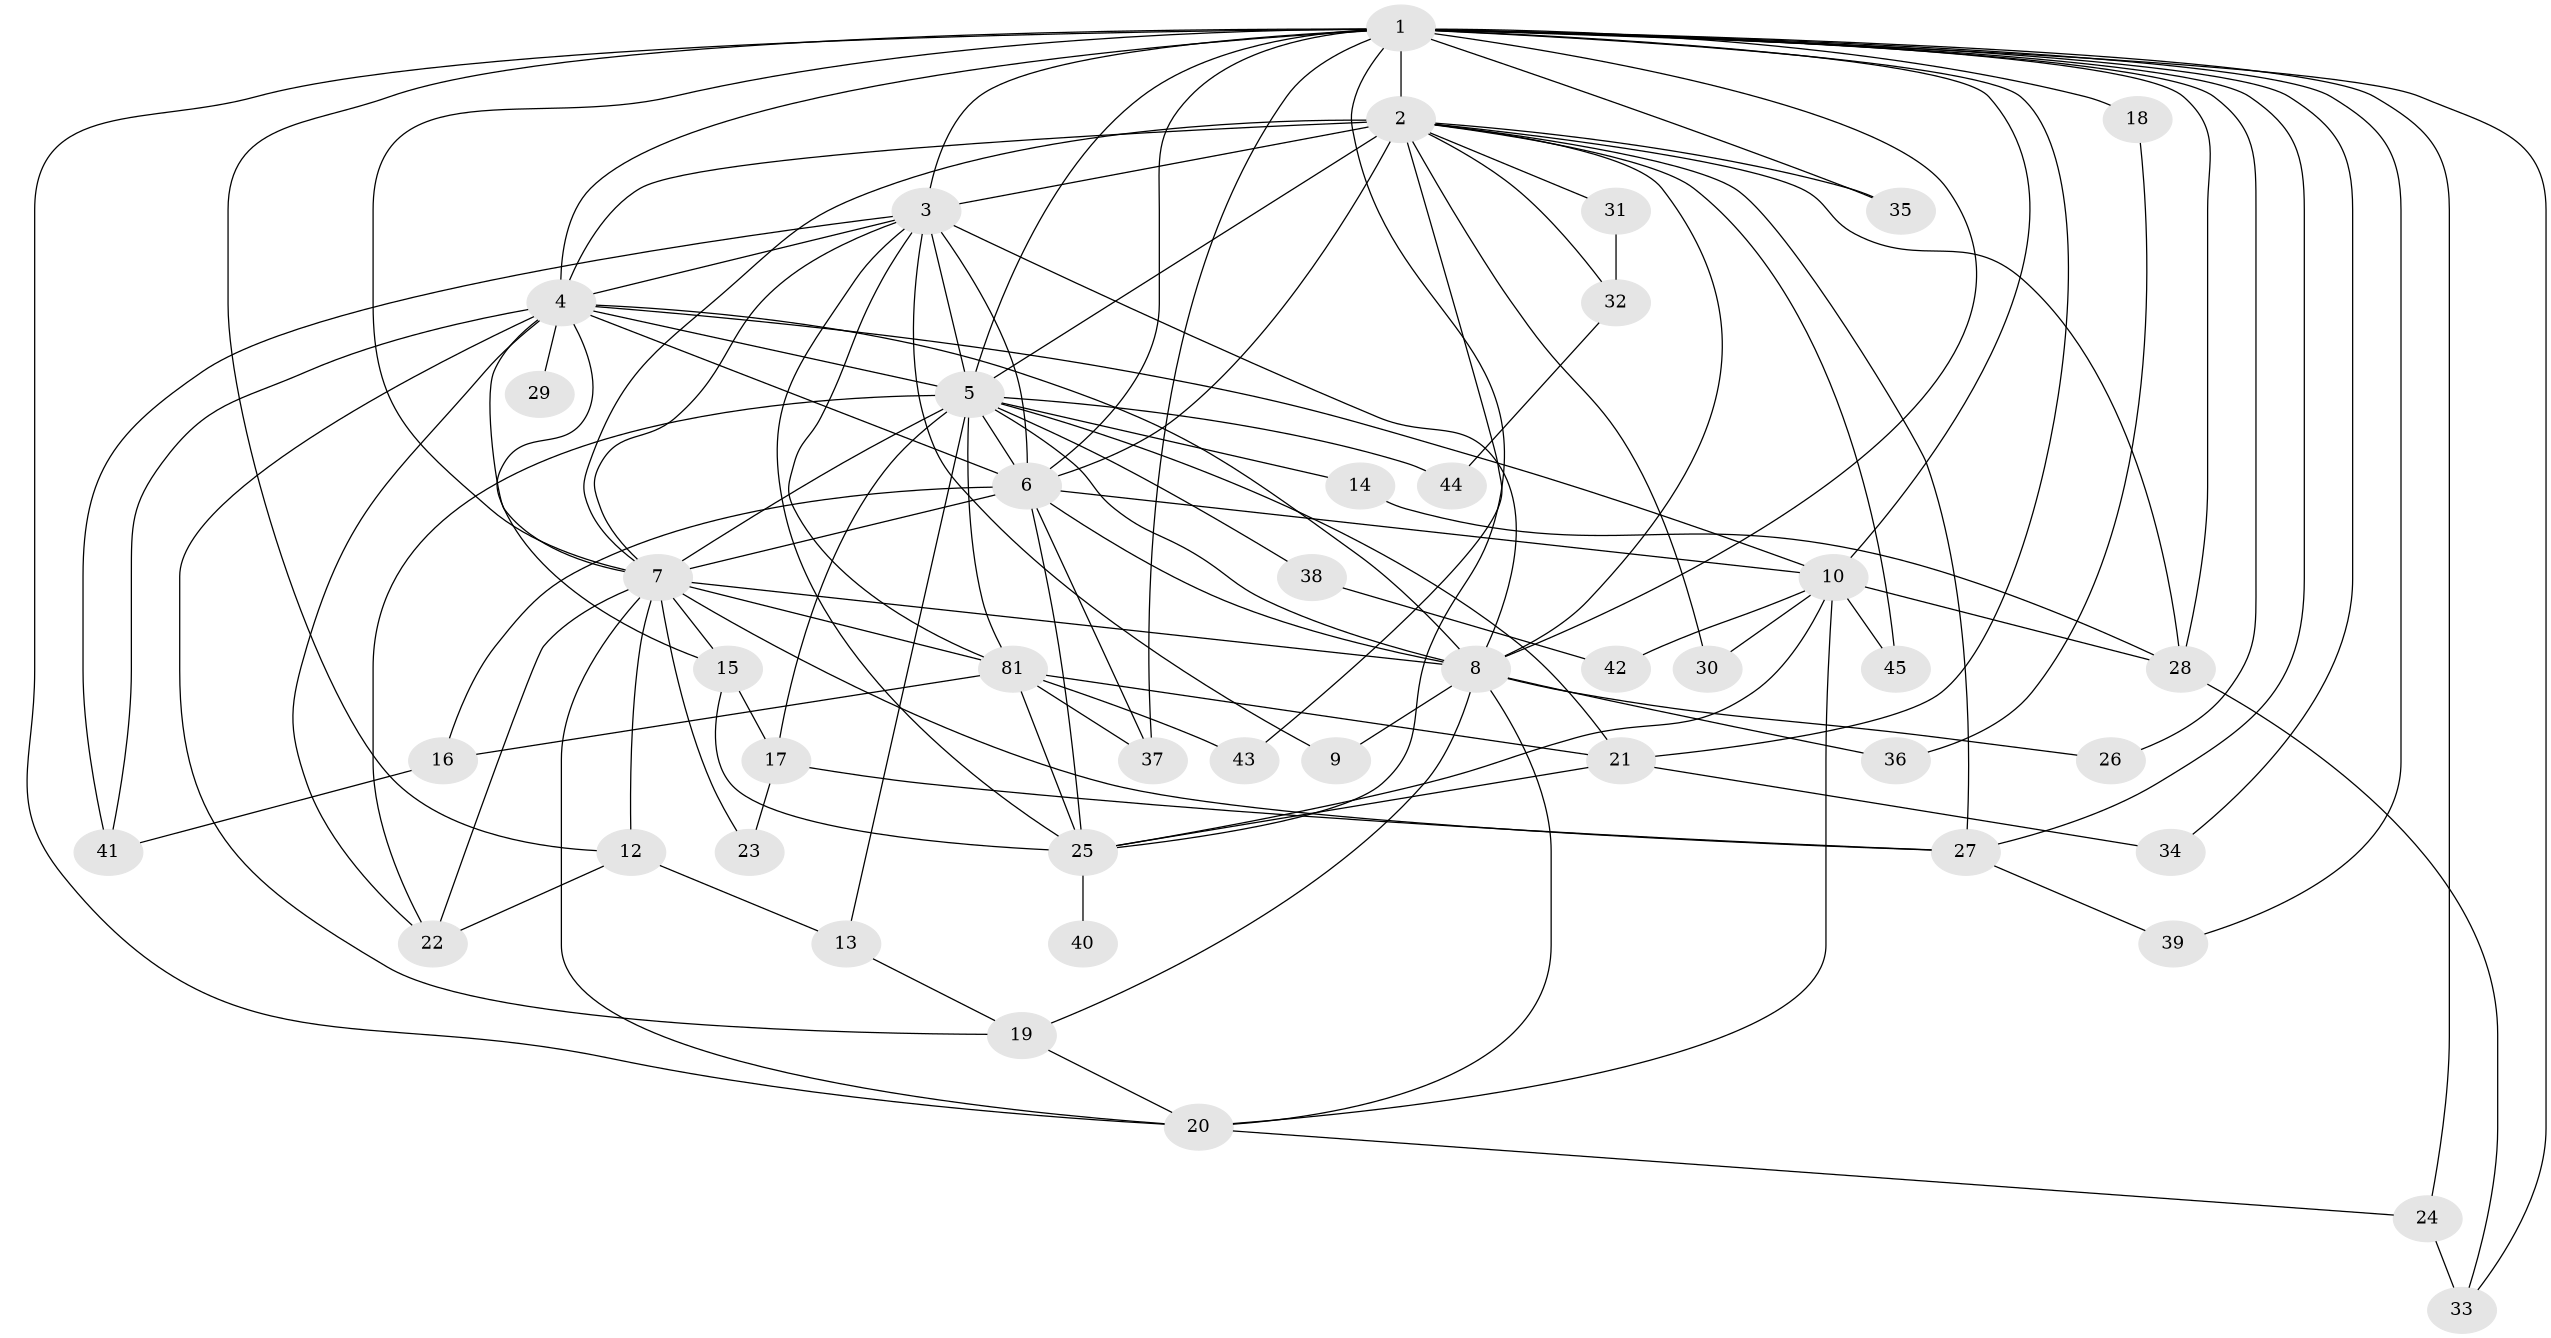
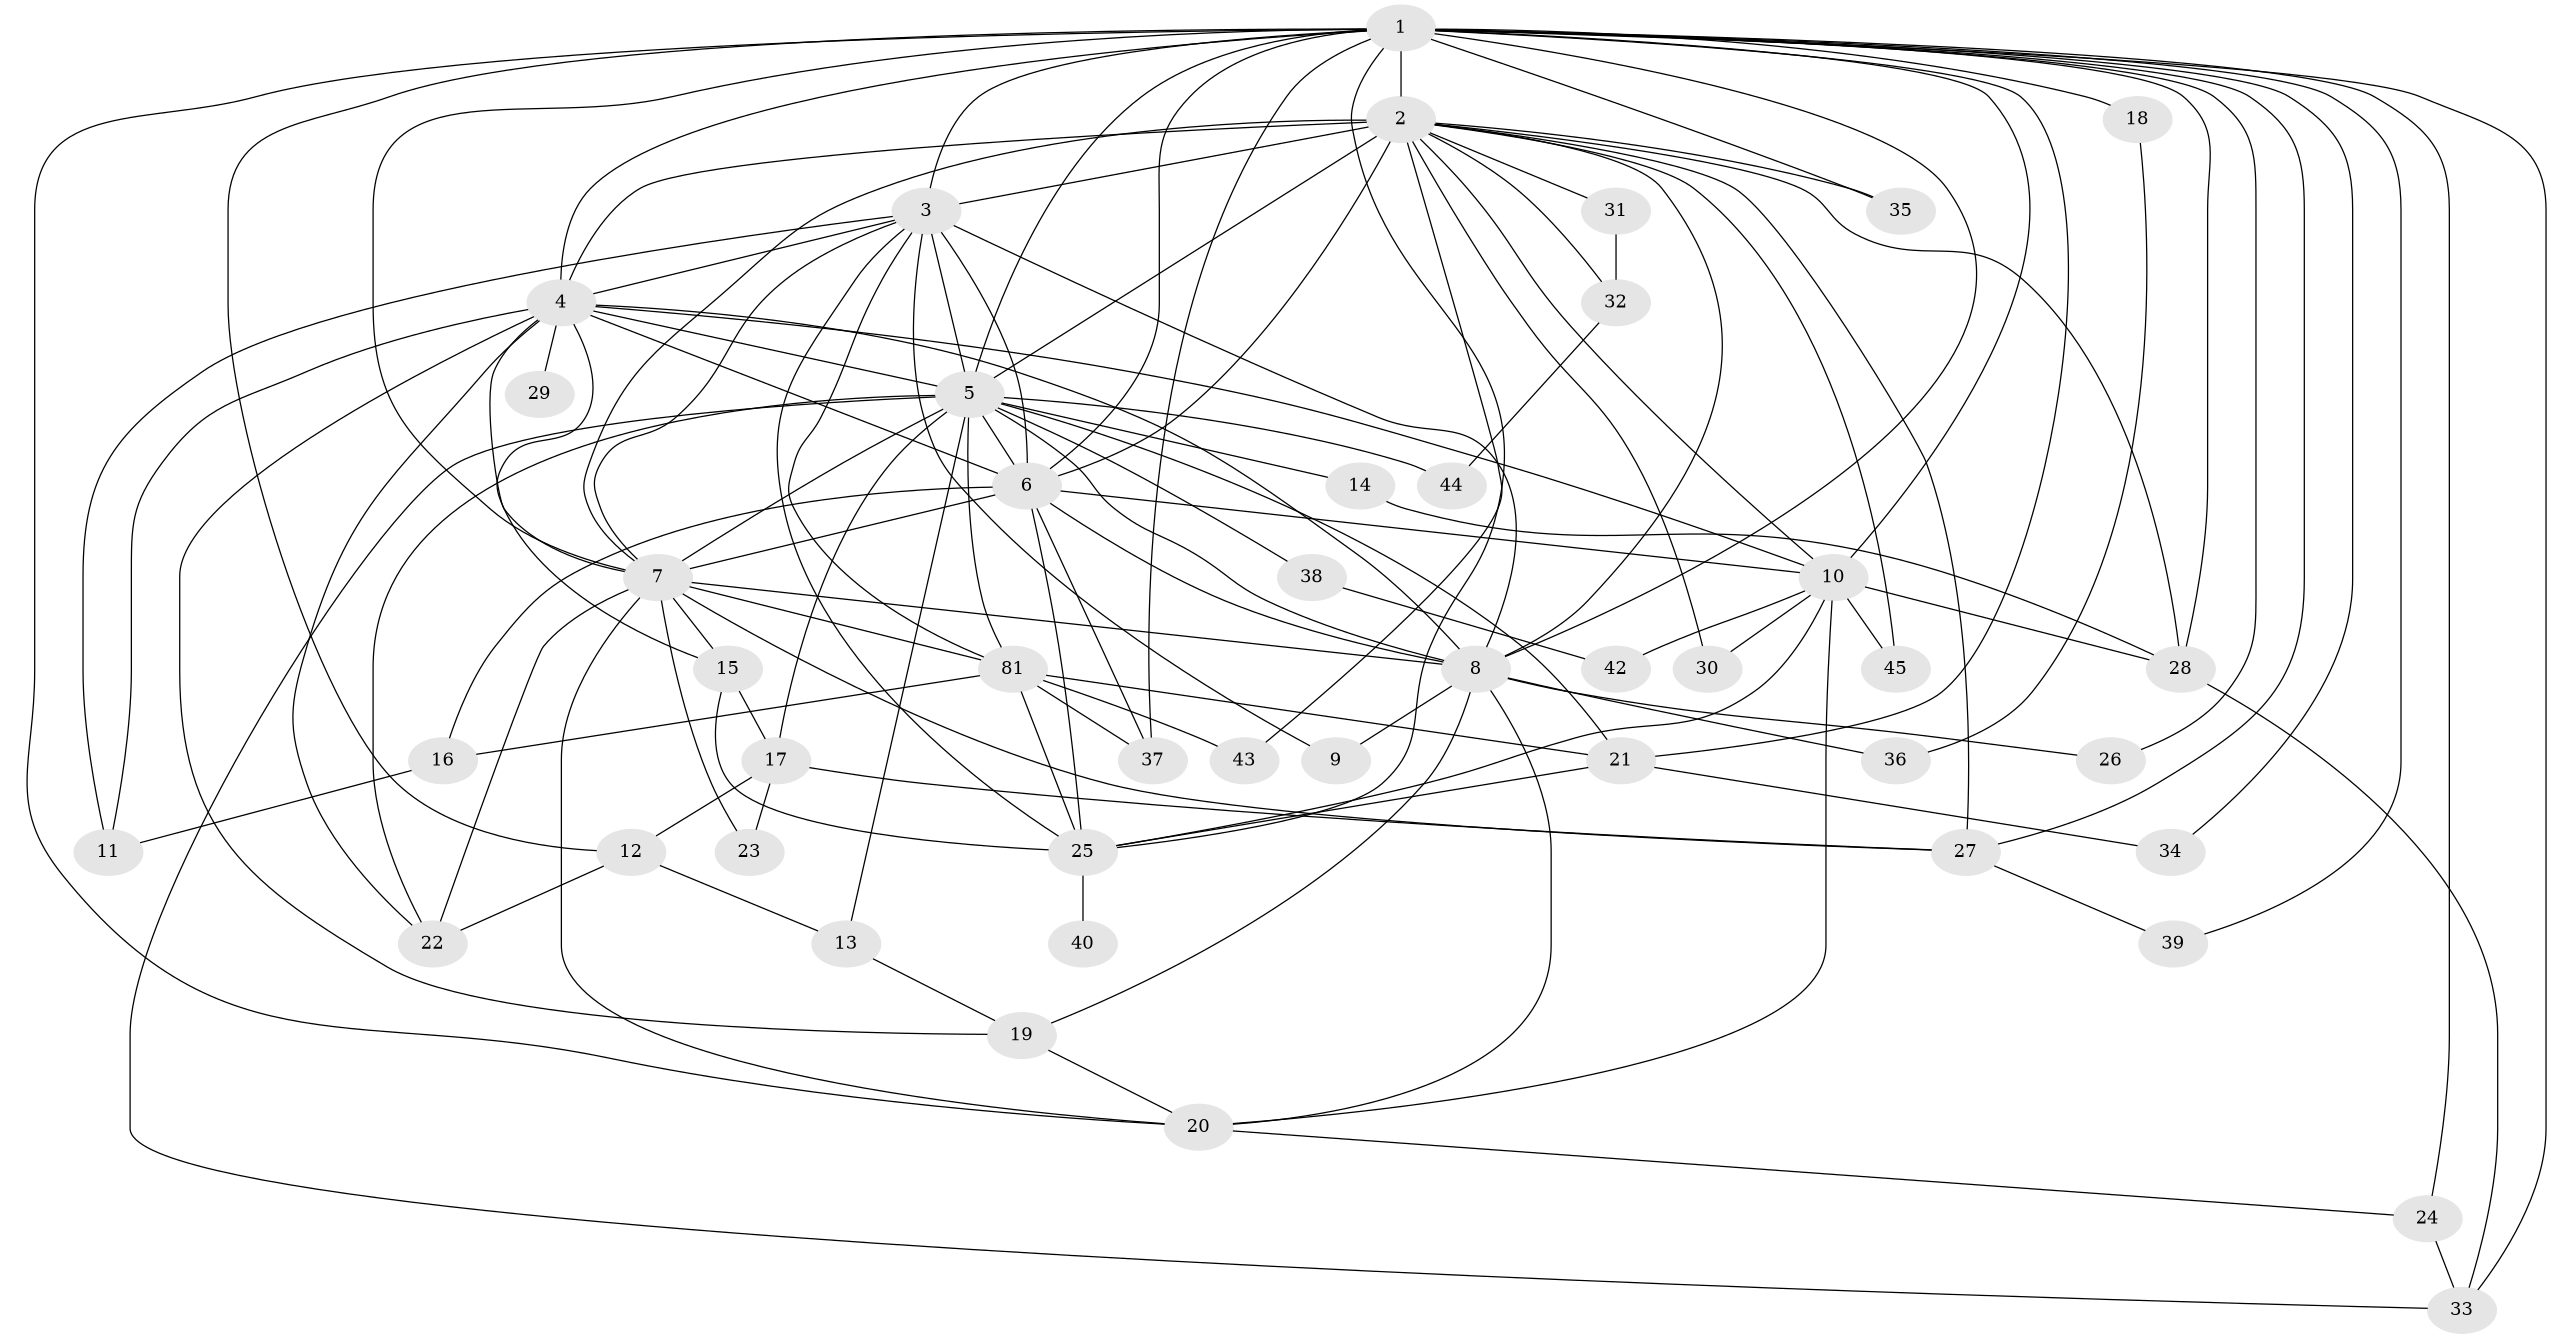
none -> (1603, 361)
(633, 714) -> (704, 807)
(108, 852) -> (108, 852)
none -> (650, 1225)
